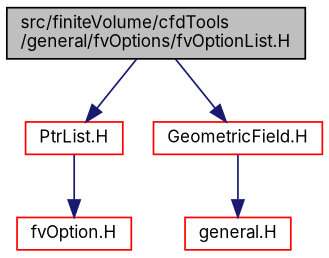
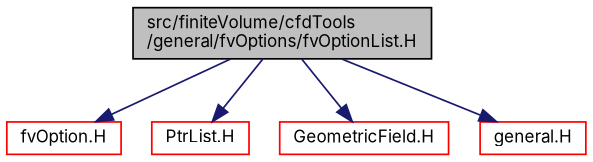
(74, 177) -> (171, 87)
(238, 177) -> (411, 87)
